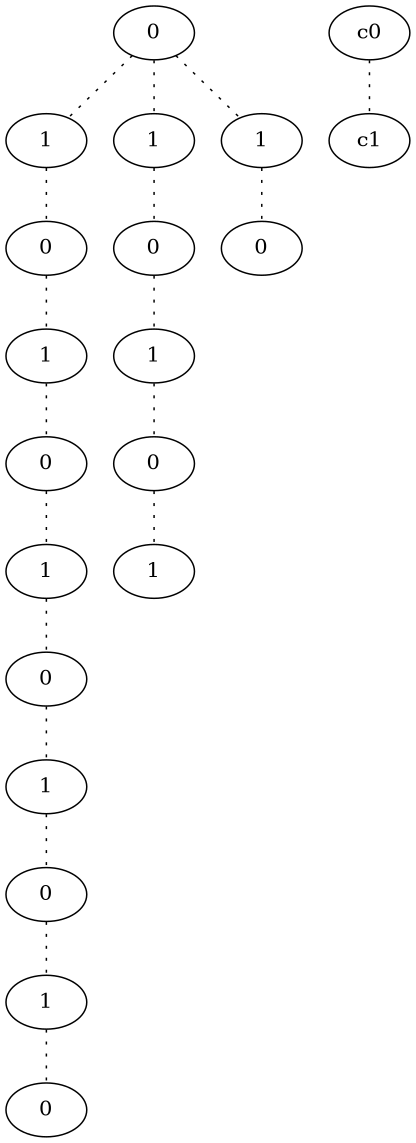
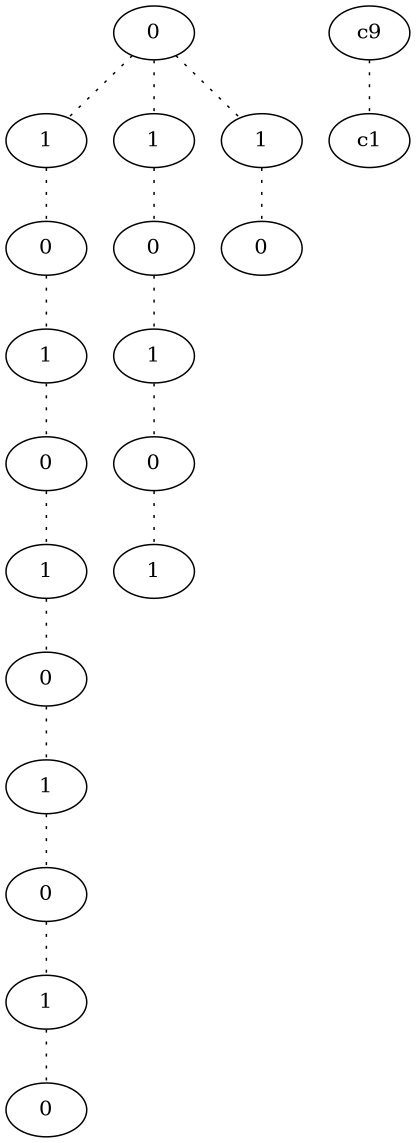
(369, 33) -> (369, 33)
